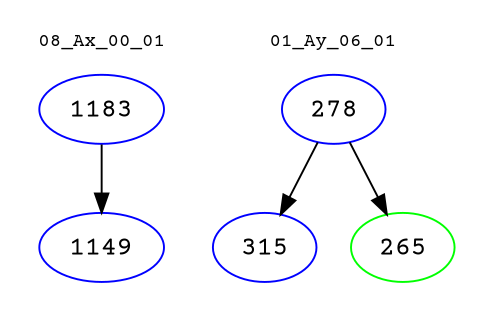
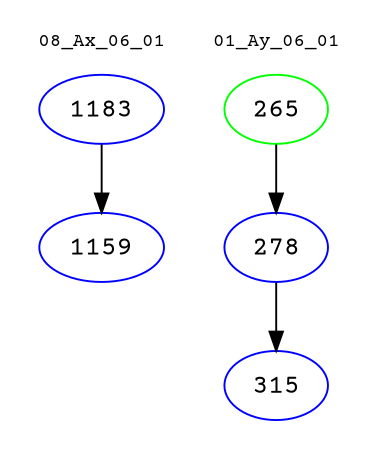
(103, 41) -> (103, 41)
(364, 170) -> (276, 169)
(102, 247) -> (102, 247)
